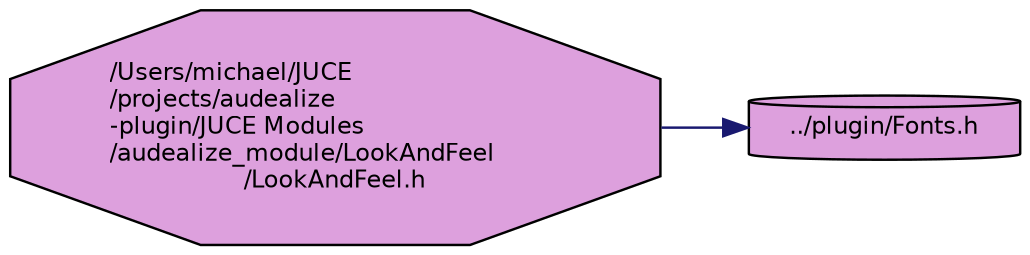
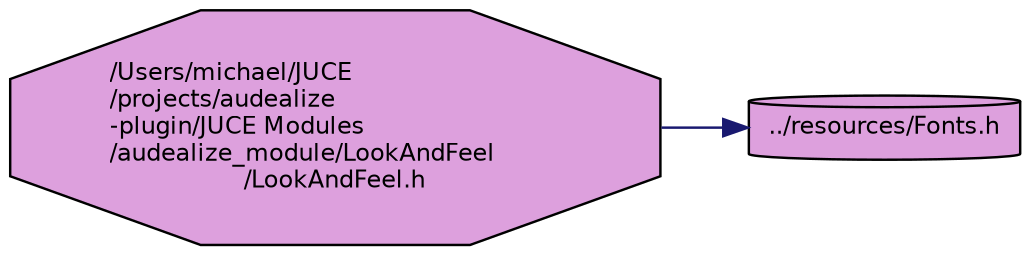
(885, 128) -> (885, 128)
